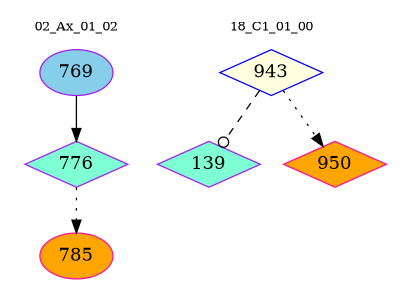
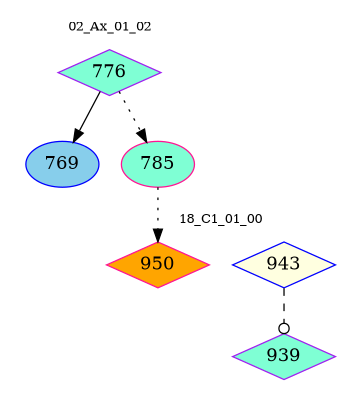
(76, 73) -> (62, 164)
(76, 112) -> (90, 111)
(299, 113) -> (158, 215)
(209, 164) -> (284, 357)
(76, 256) -> (158, 164)
